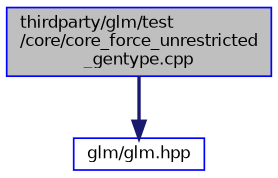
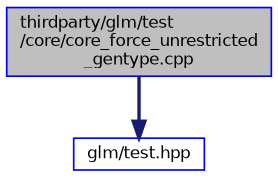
(139, 154) -> (139, 154)
